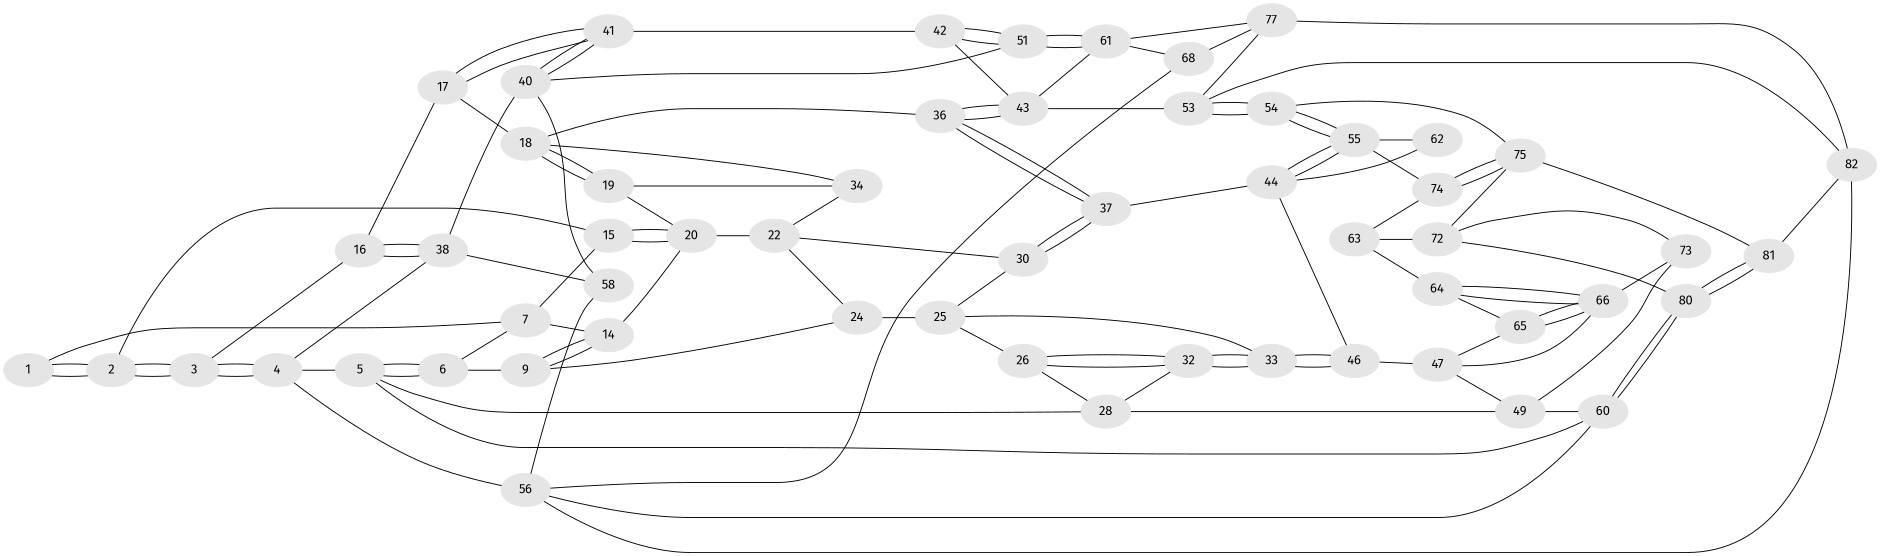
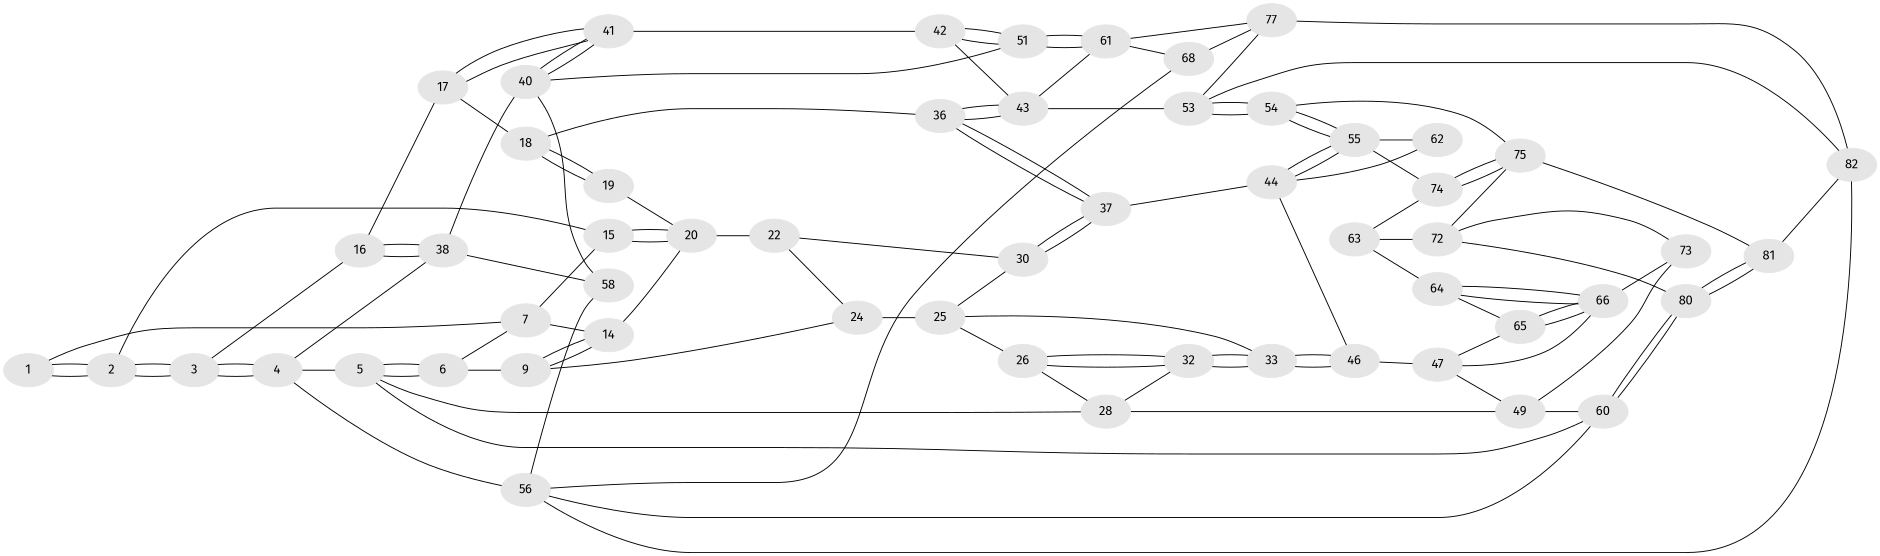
(857, 186) -> none
